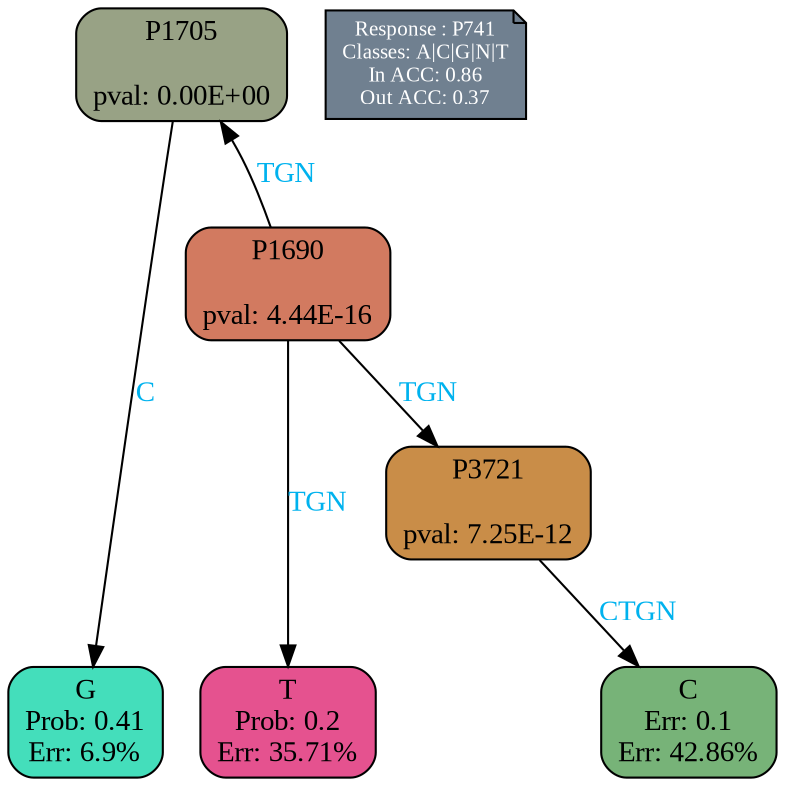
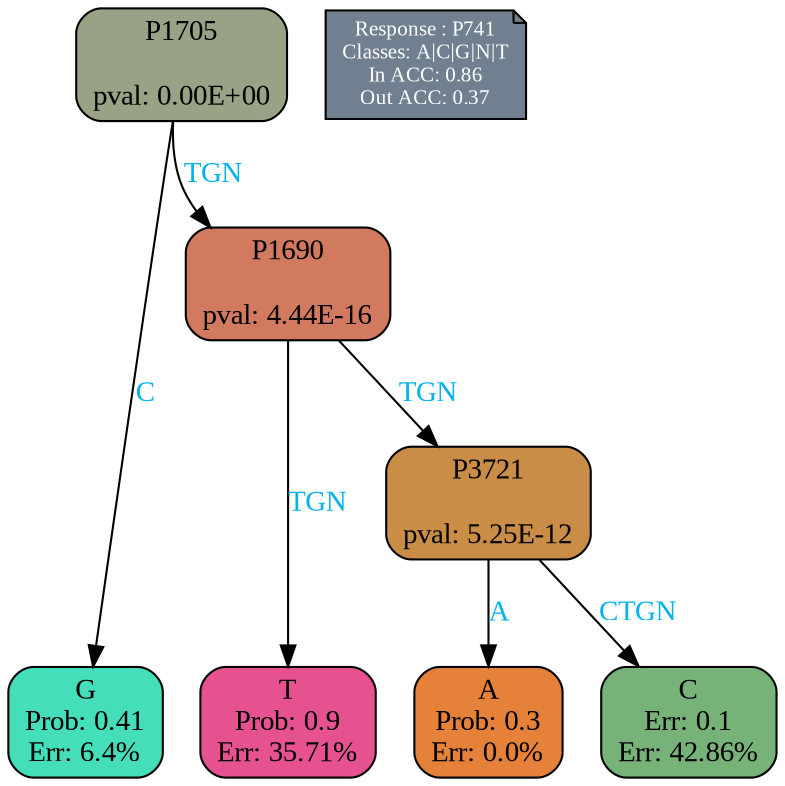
(253, 183) -> (178, 173)
(488, 503) -> (488, 503)
(86, 722) -> (86, 722)
(288, 722) -> (288, 722)
none -> (488, 722)
